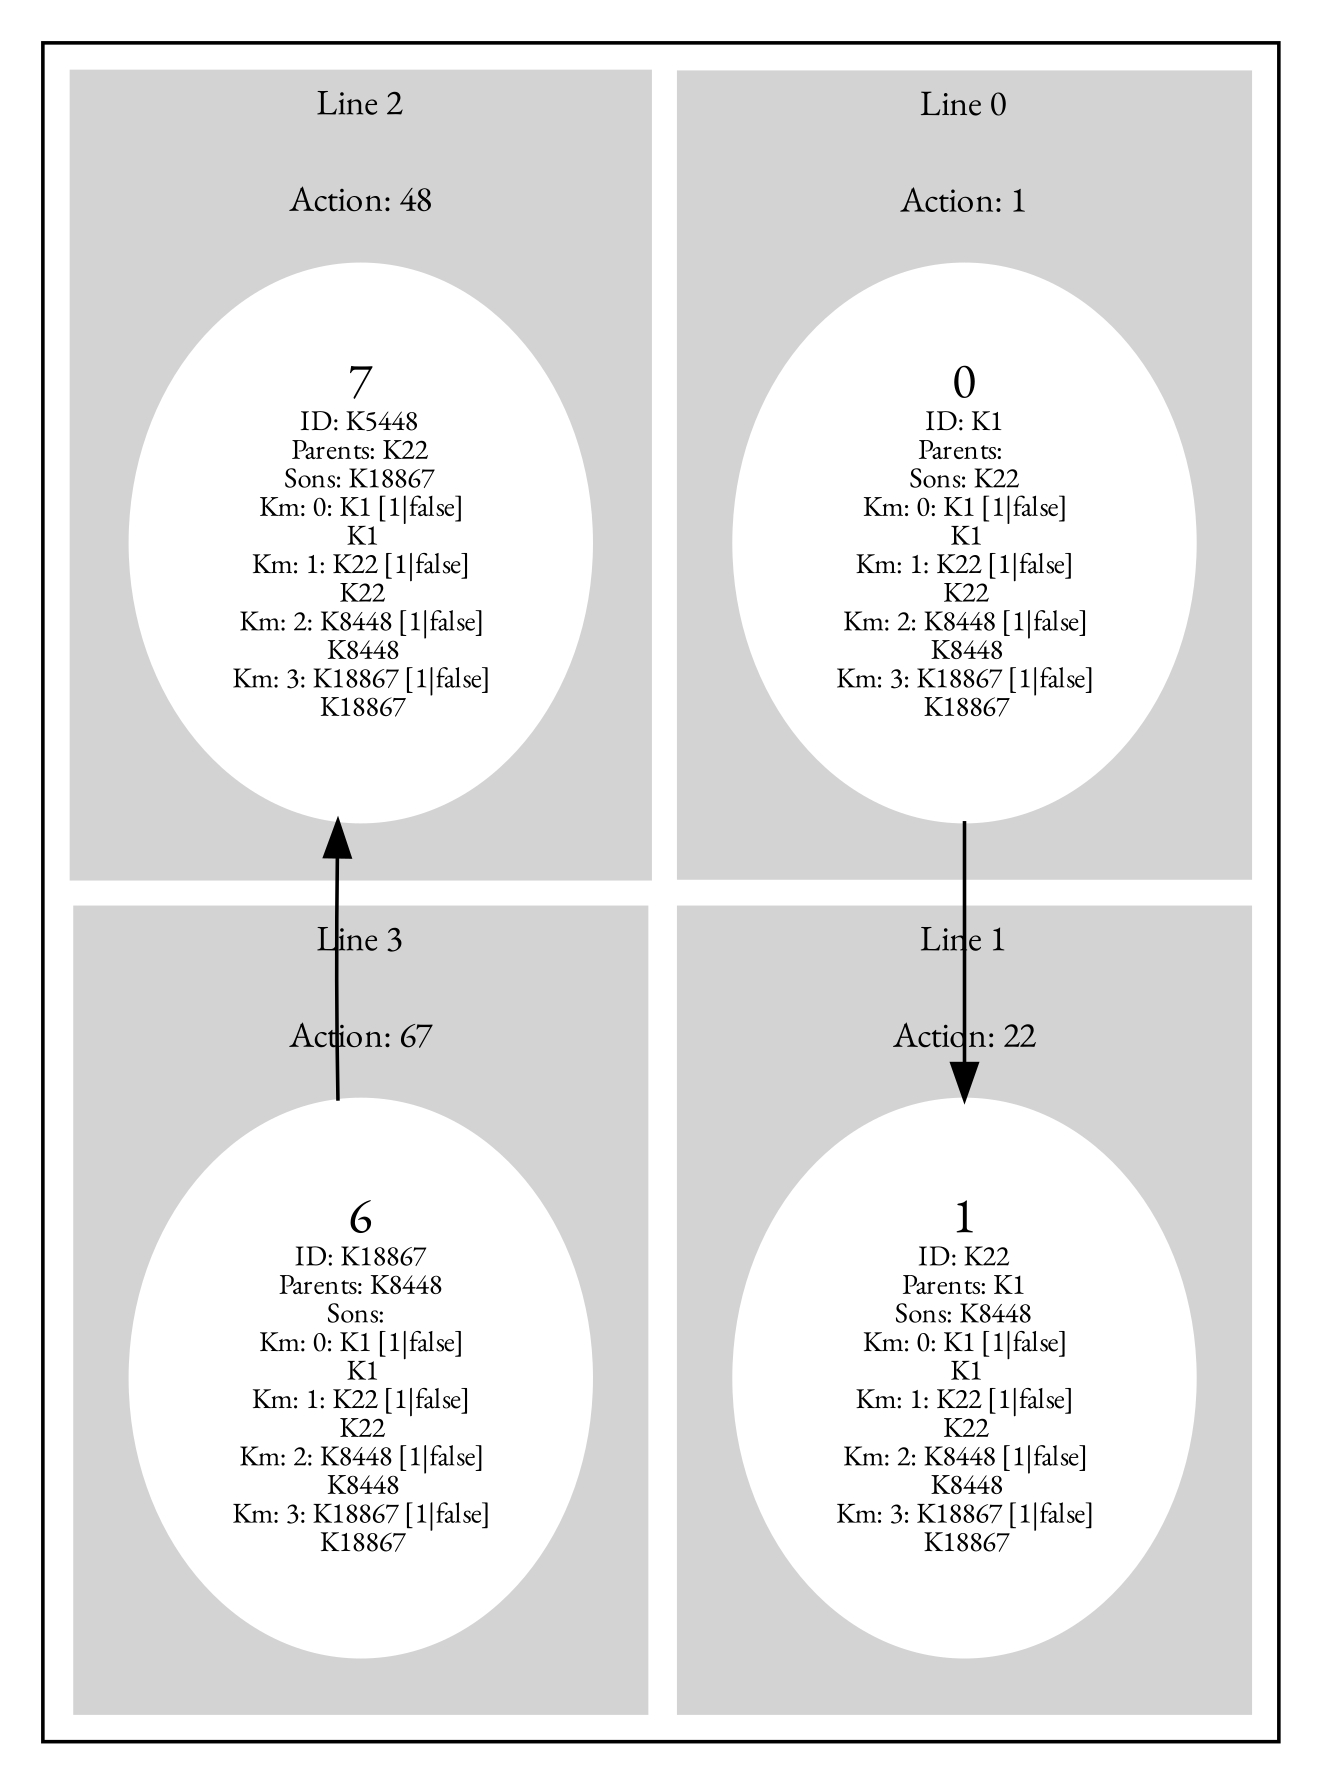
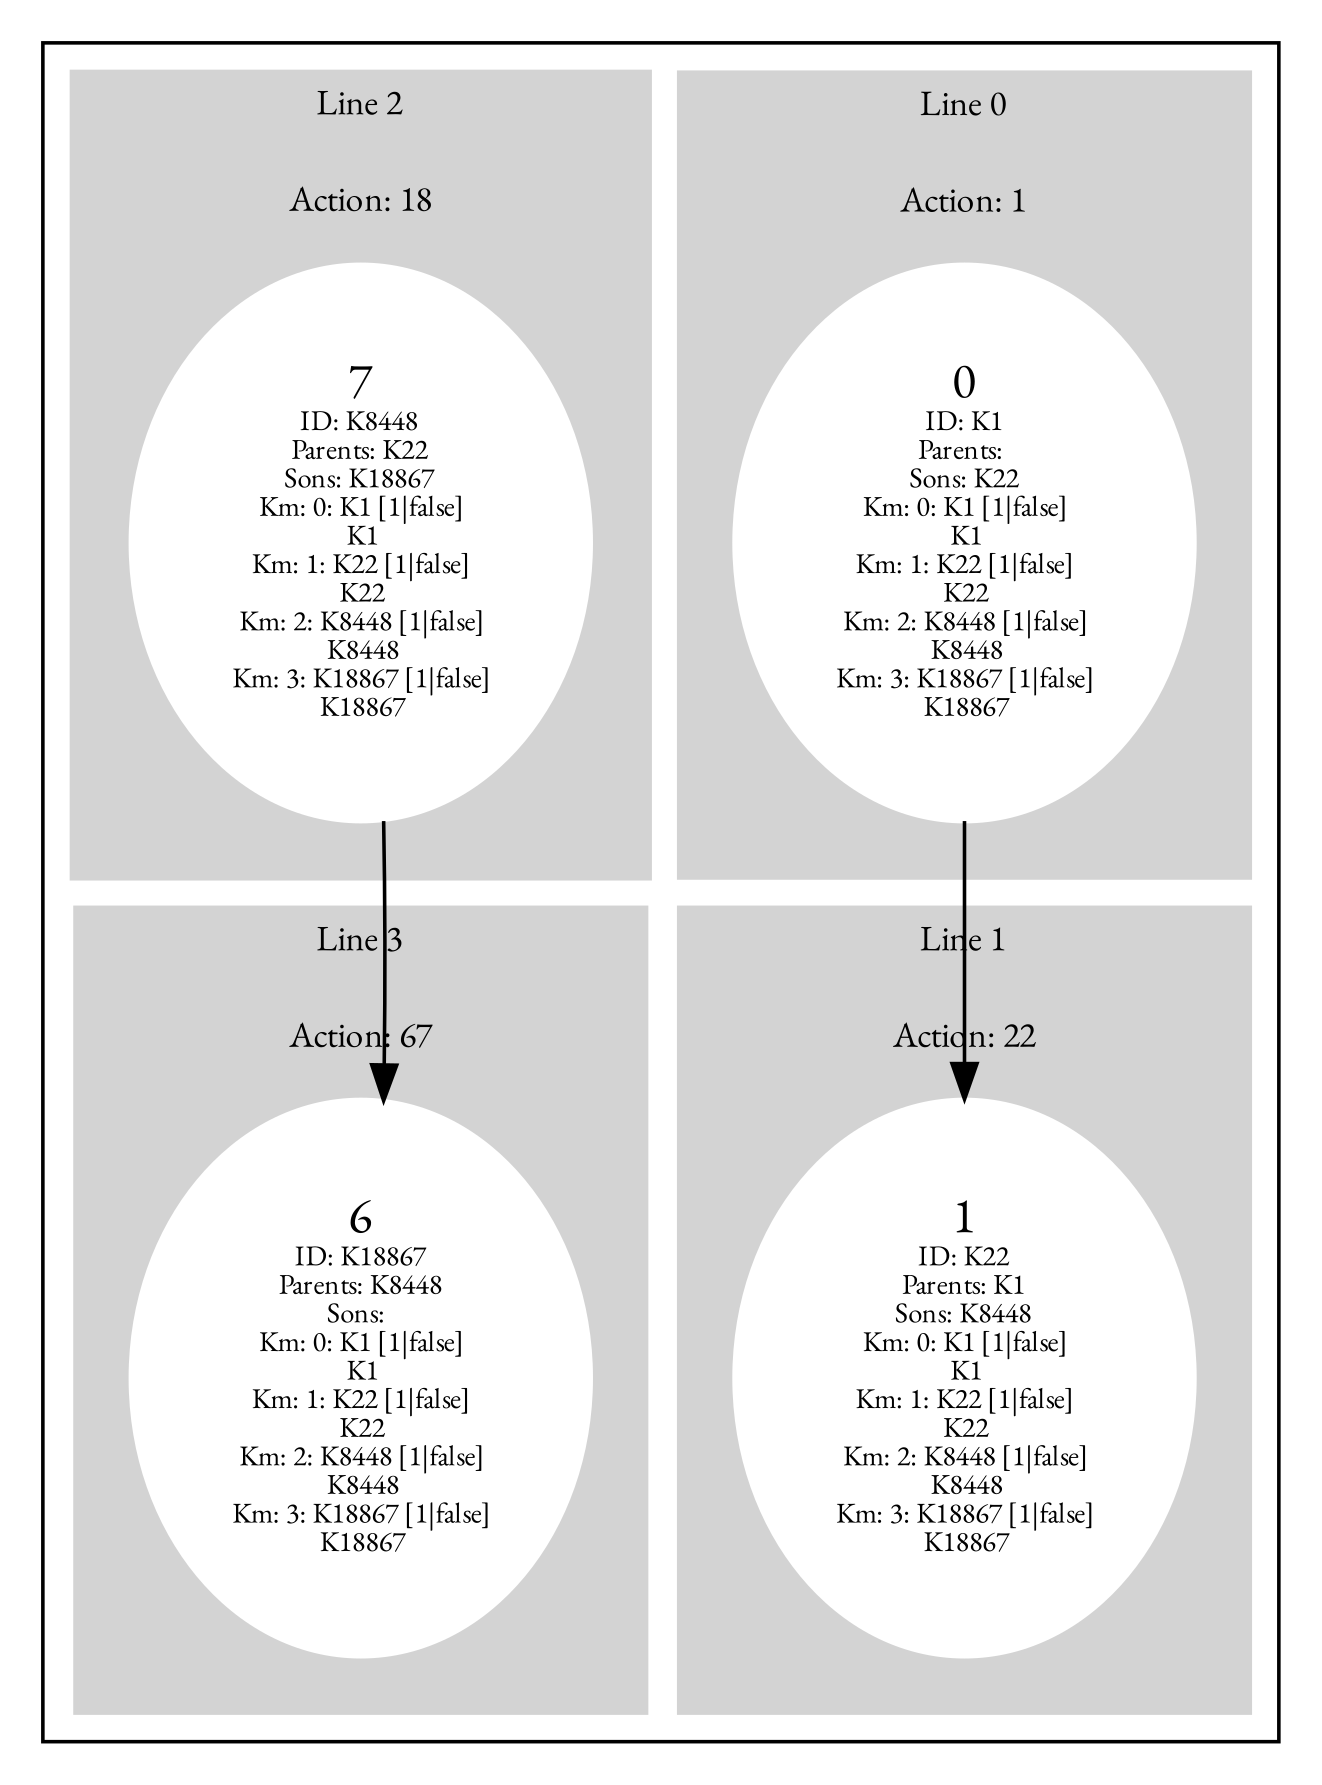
(361, 202) -> (361, 202)
(361, 422) -> (361, 422)
(337, 979) -> (385, 943)
